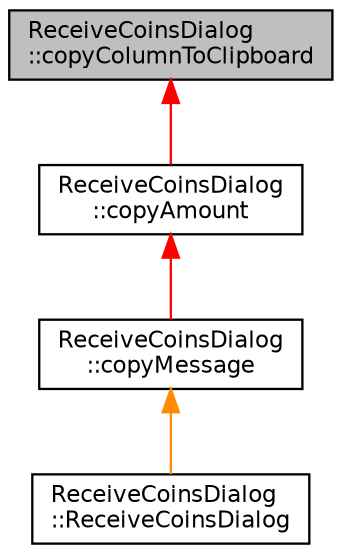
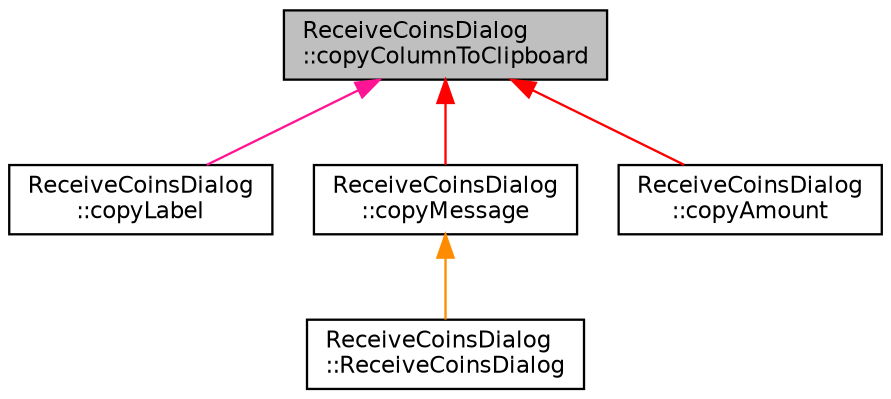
none -> (141, 200)
(171, 289) -> (446, 134)
